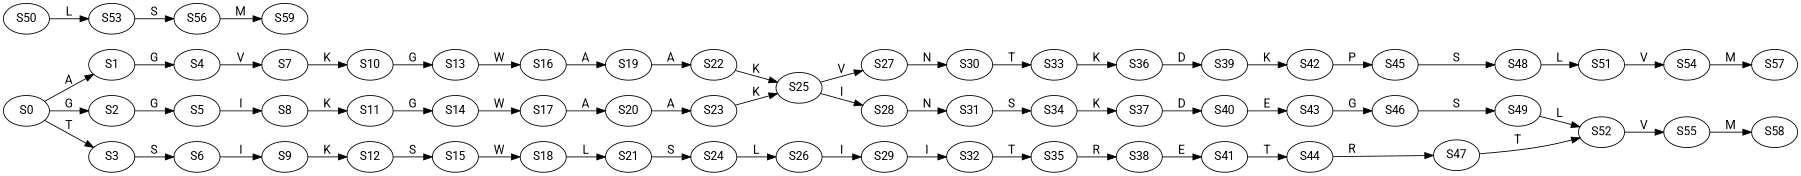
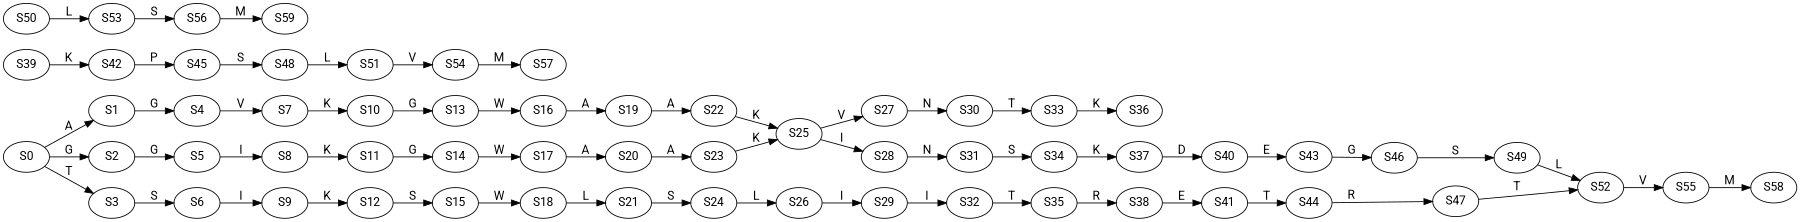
(1178, 65) -> none
